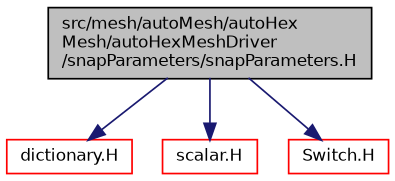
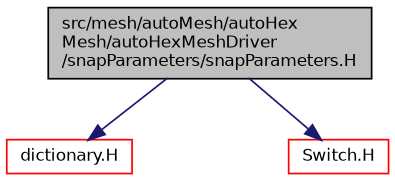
(210, 157) -> none
